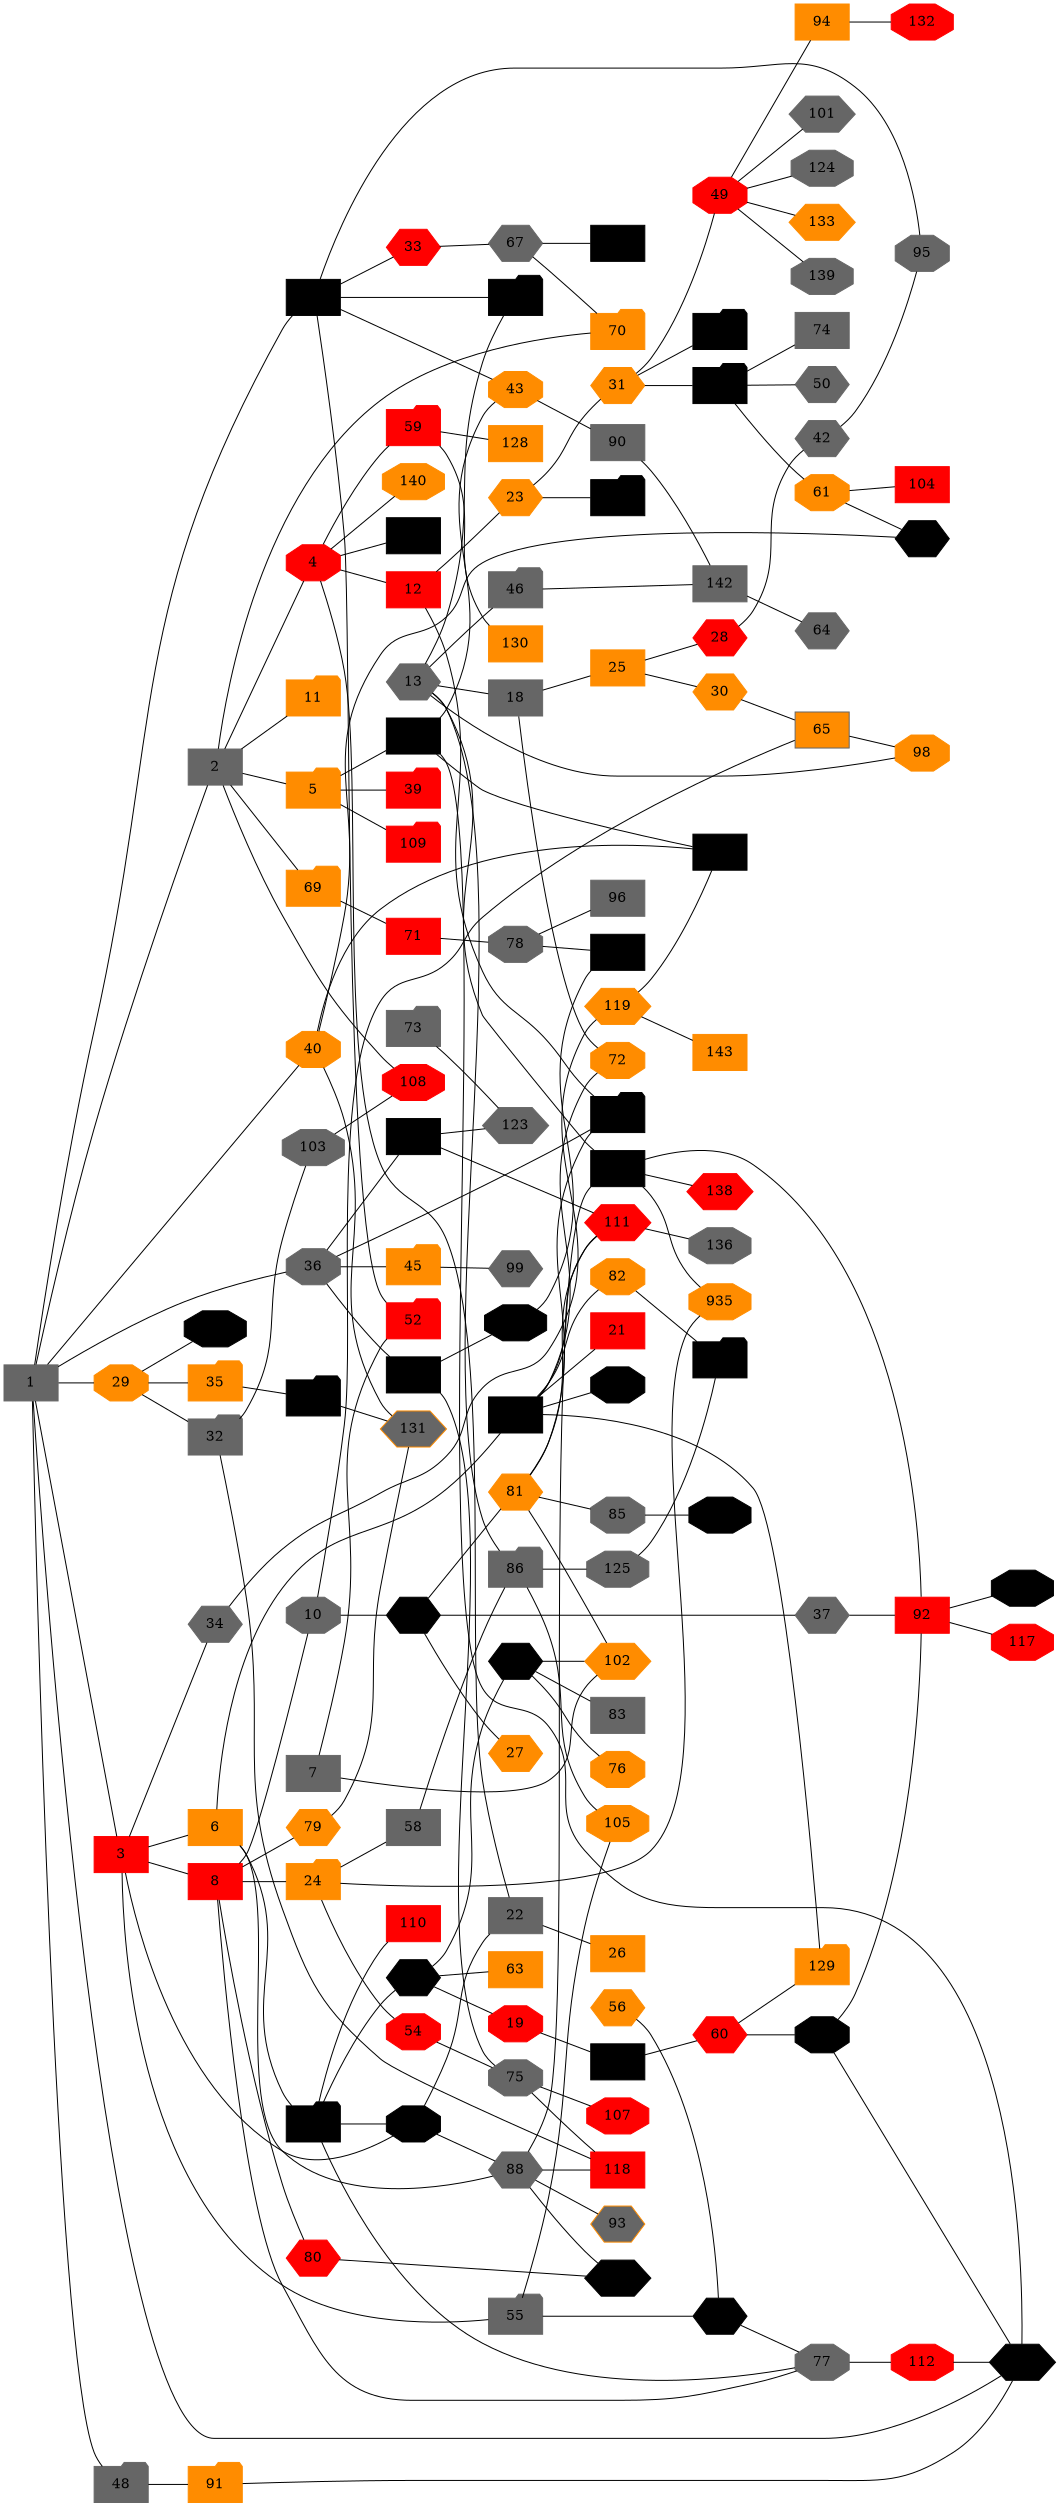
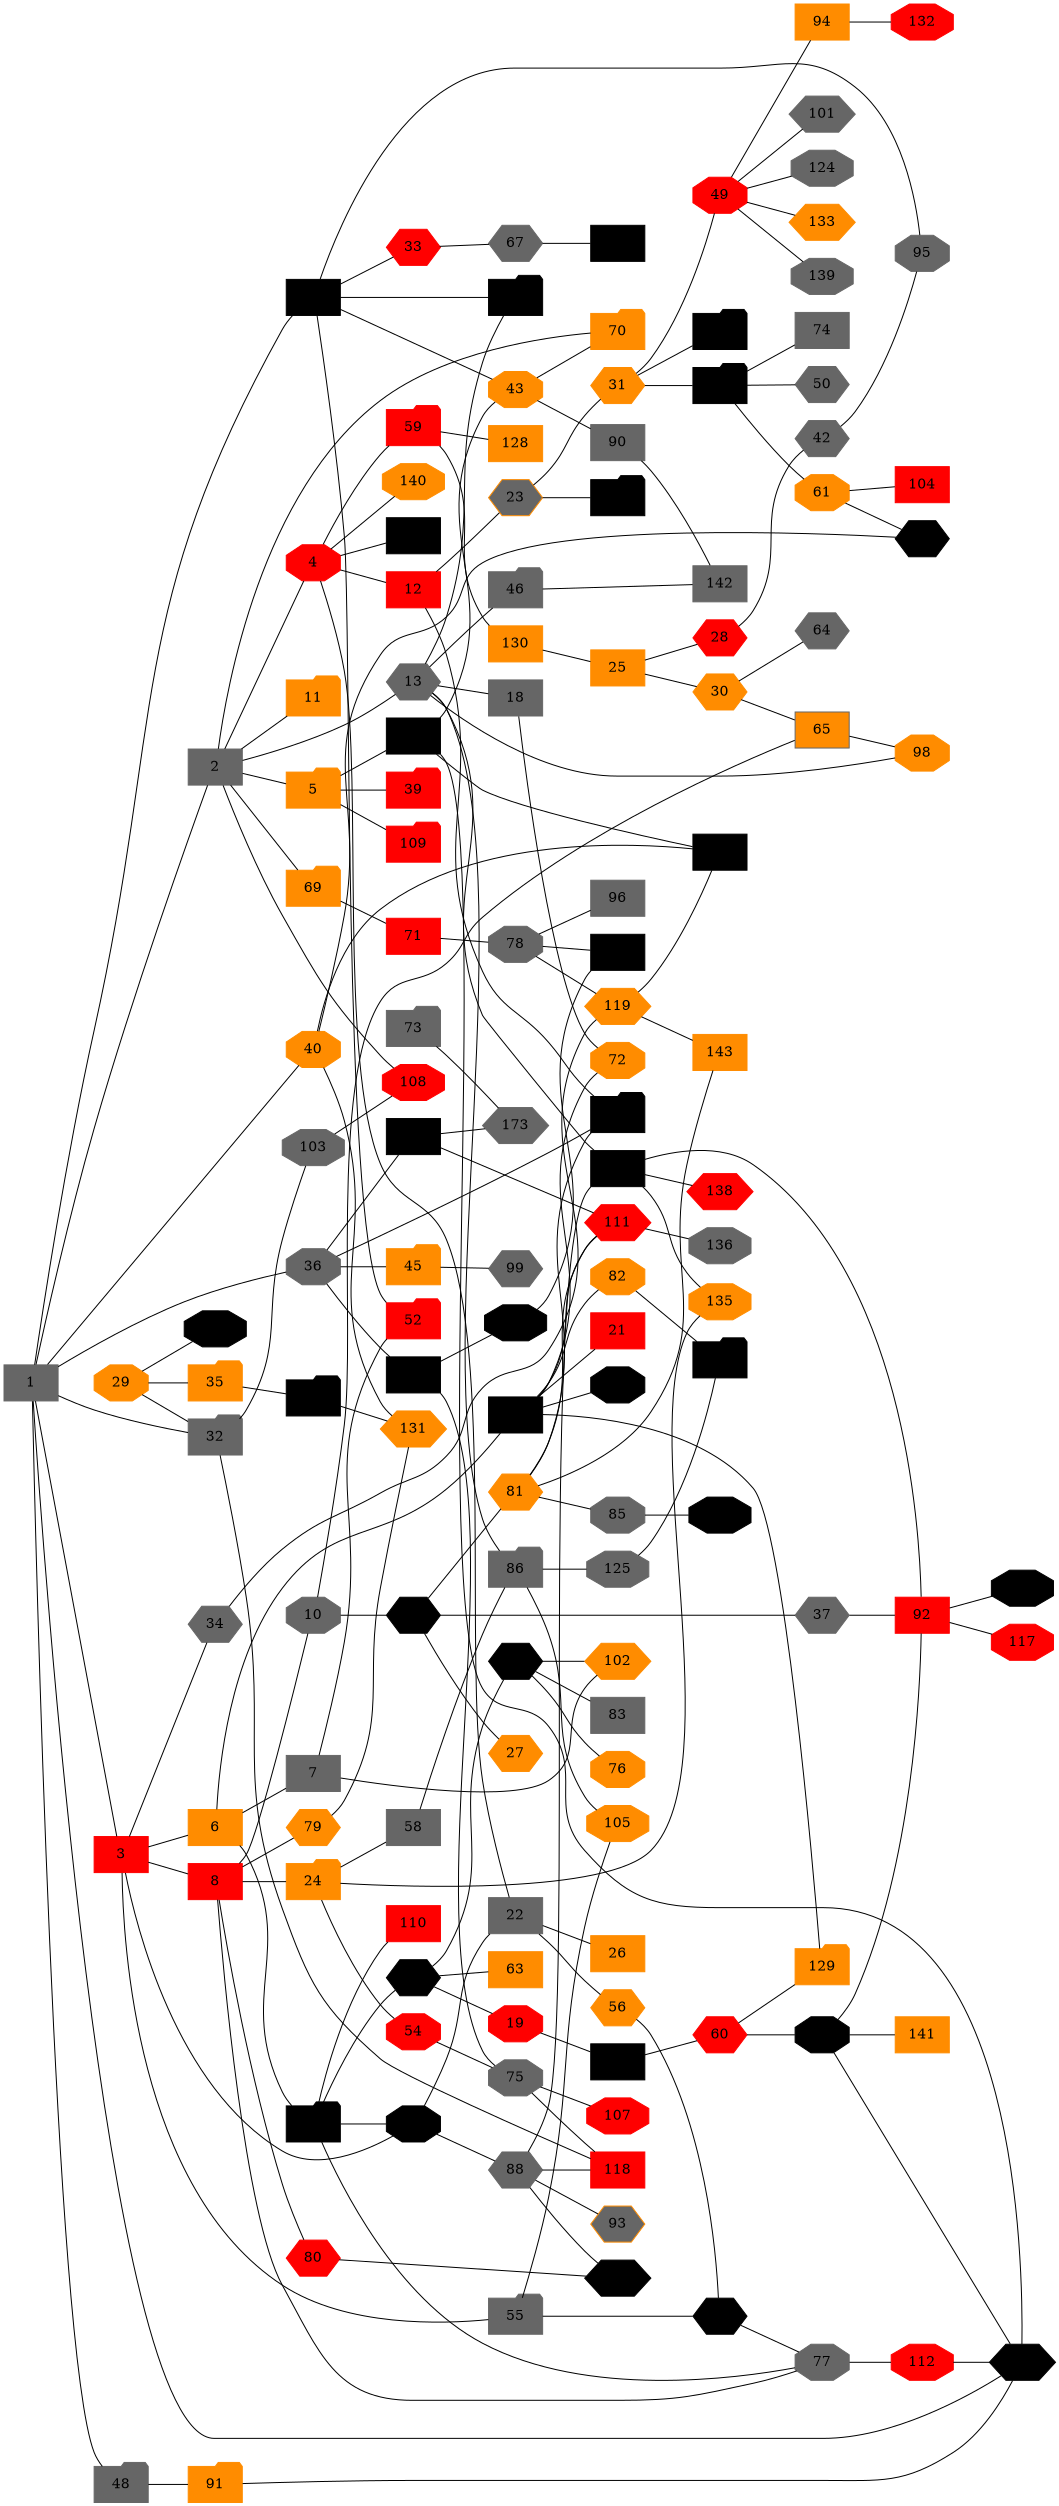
(565, 285) -> (564, 362)
(516, 498) -> (516, 498)
(774, 609) -> (771, 661)
(567, 683) -> (567, 656)
none -> (322, 735)
none -> (571, 978)
(516, 1126) -> (516, 1126)
(720, 1302) -> (720, 1302)
(76, 1383) -> (122, 1418)
(413, 1429) -> (413, 1429)
(569, 1576) -> (683, 1311)
none -> (569, 1965)
none -> (922, 2035)
(259, 2069) -> (273, 1796)
